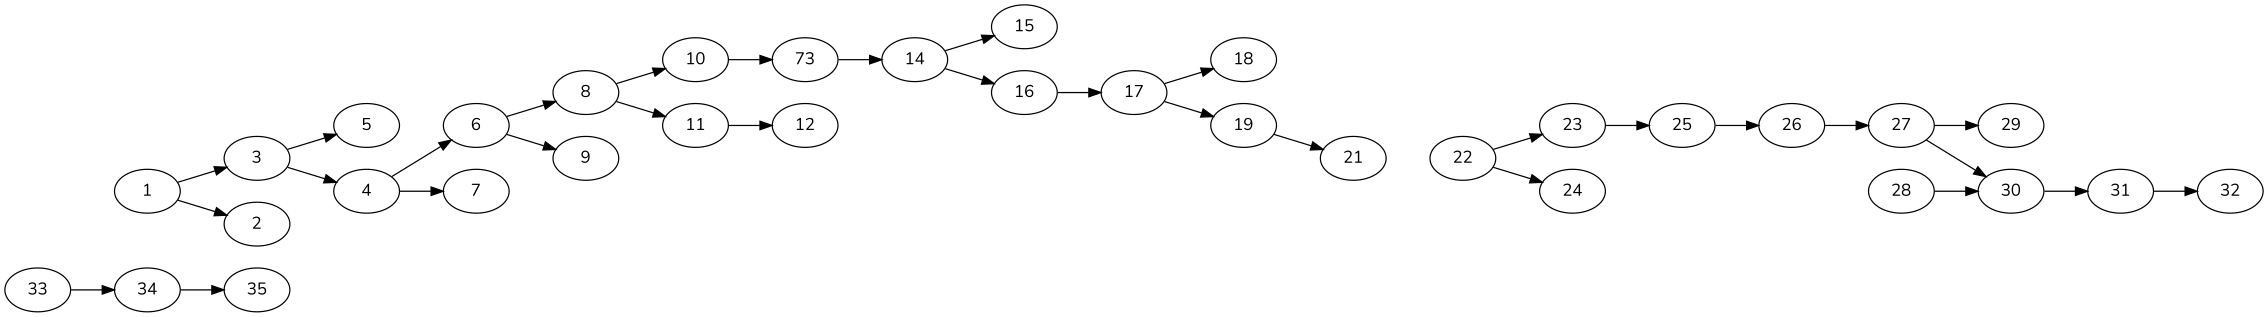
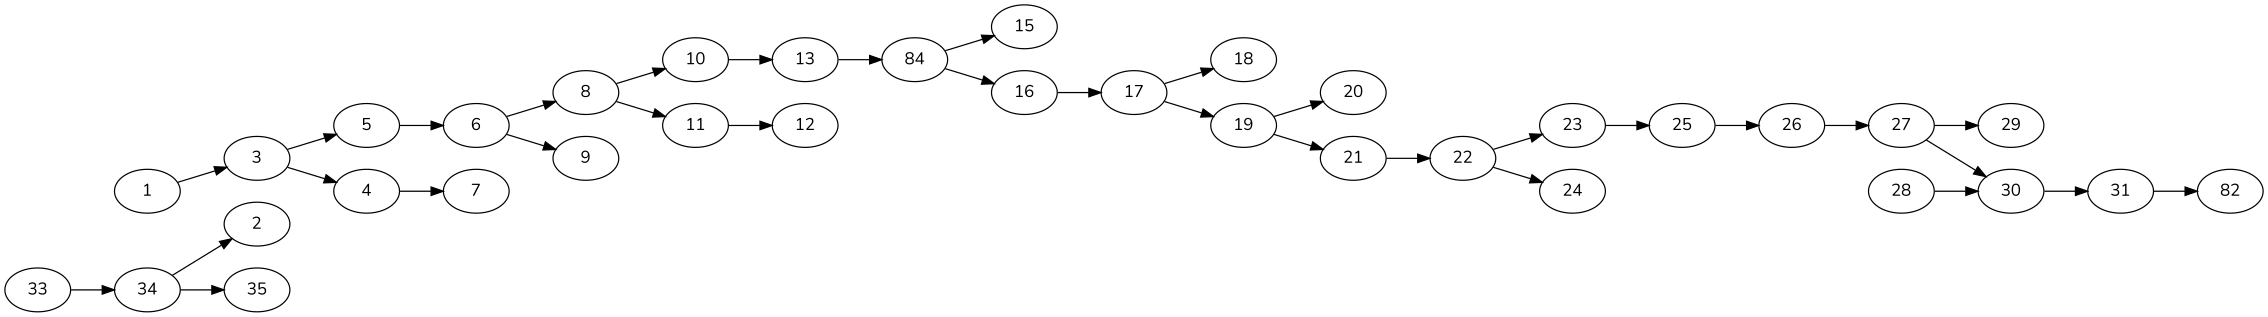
(805, 60) -> (805, 60)
(915, 60) -> (915, 60)
none -> (1353, 93)
none -> (1402, 158)
(416, 162) -> (415, 125)
(2230, 191) -> (2230, 191)
(196, 206) -> (197, 260)
